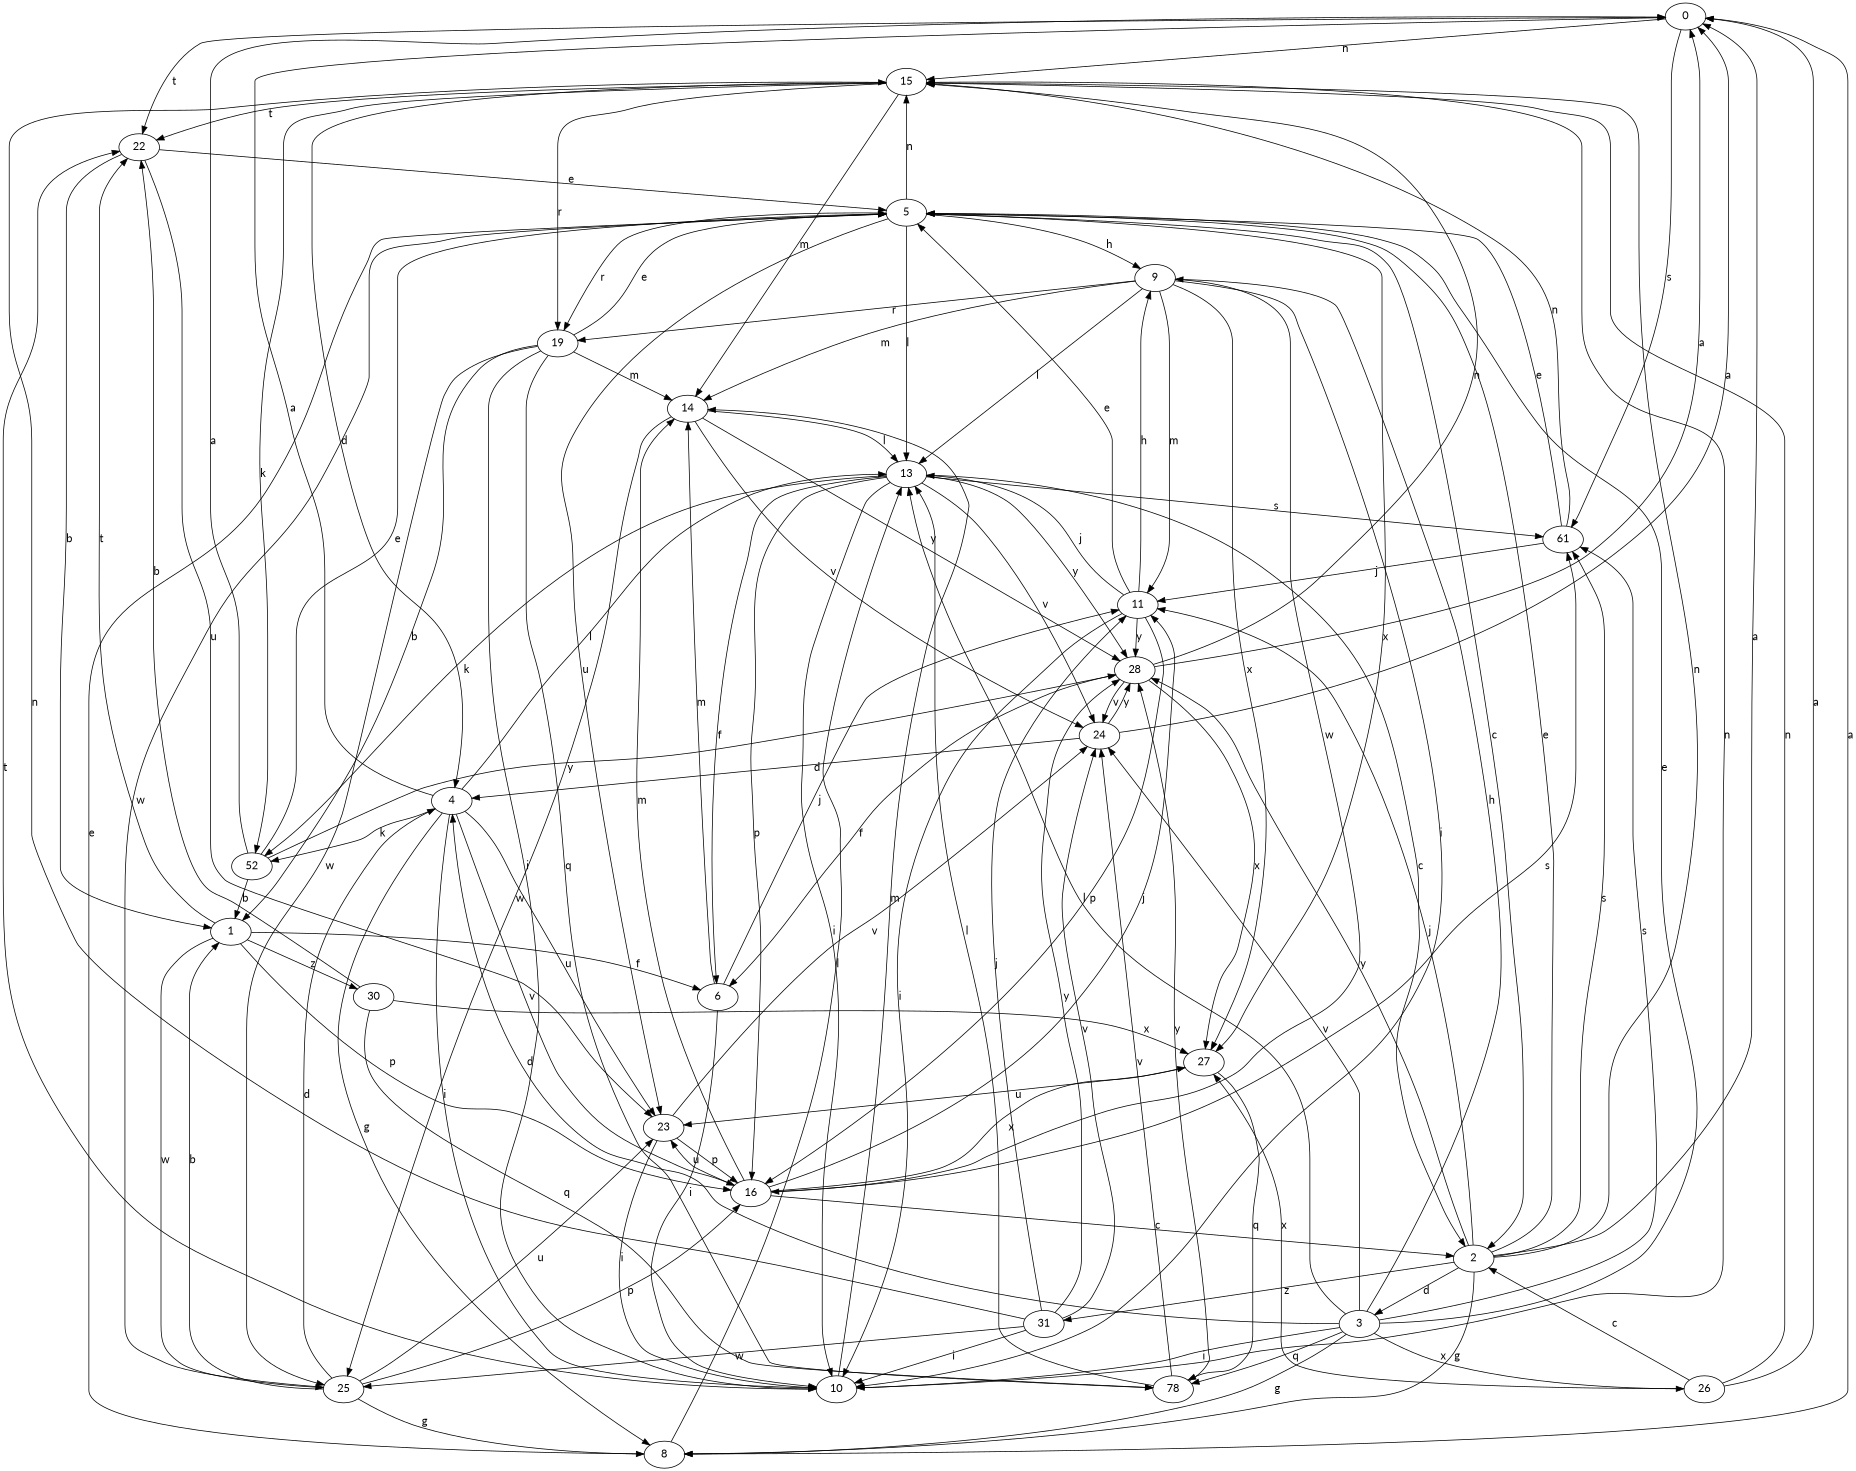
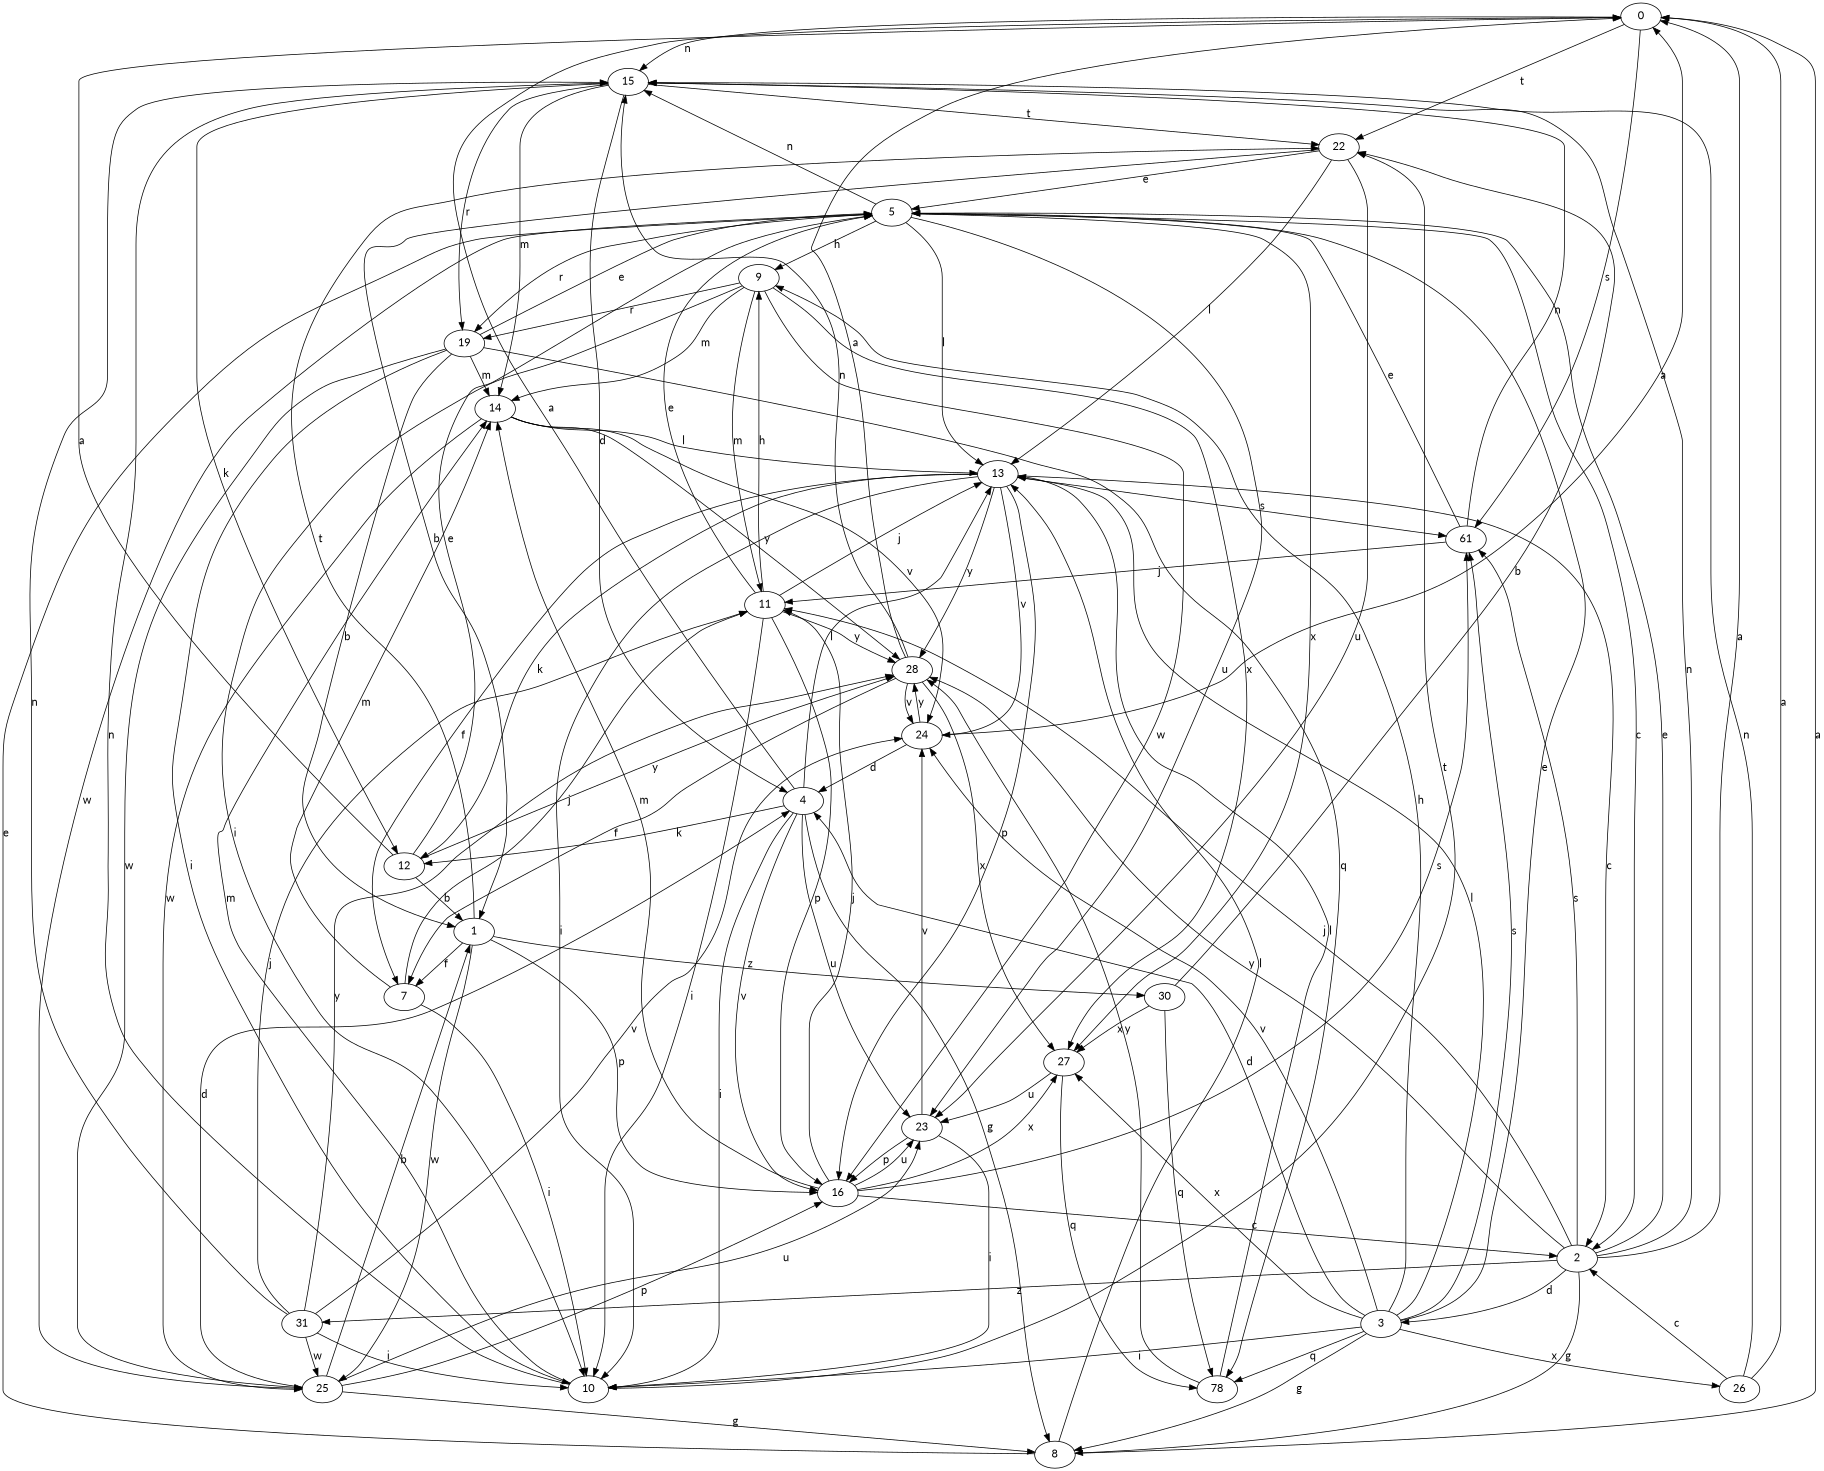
(1034, 374) -> (1188, 324)
(186, 672) -> (123, 656)
(252, 866) -> (404, 866)
(718, 997) -> (404, 997)
(1137, 1066) -> none
(1337, 1374) -> (1215, 1208)
